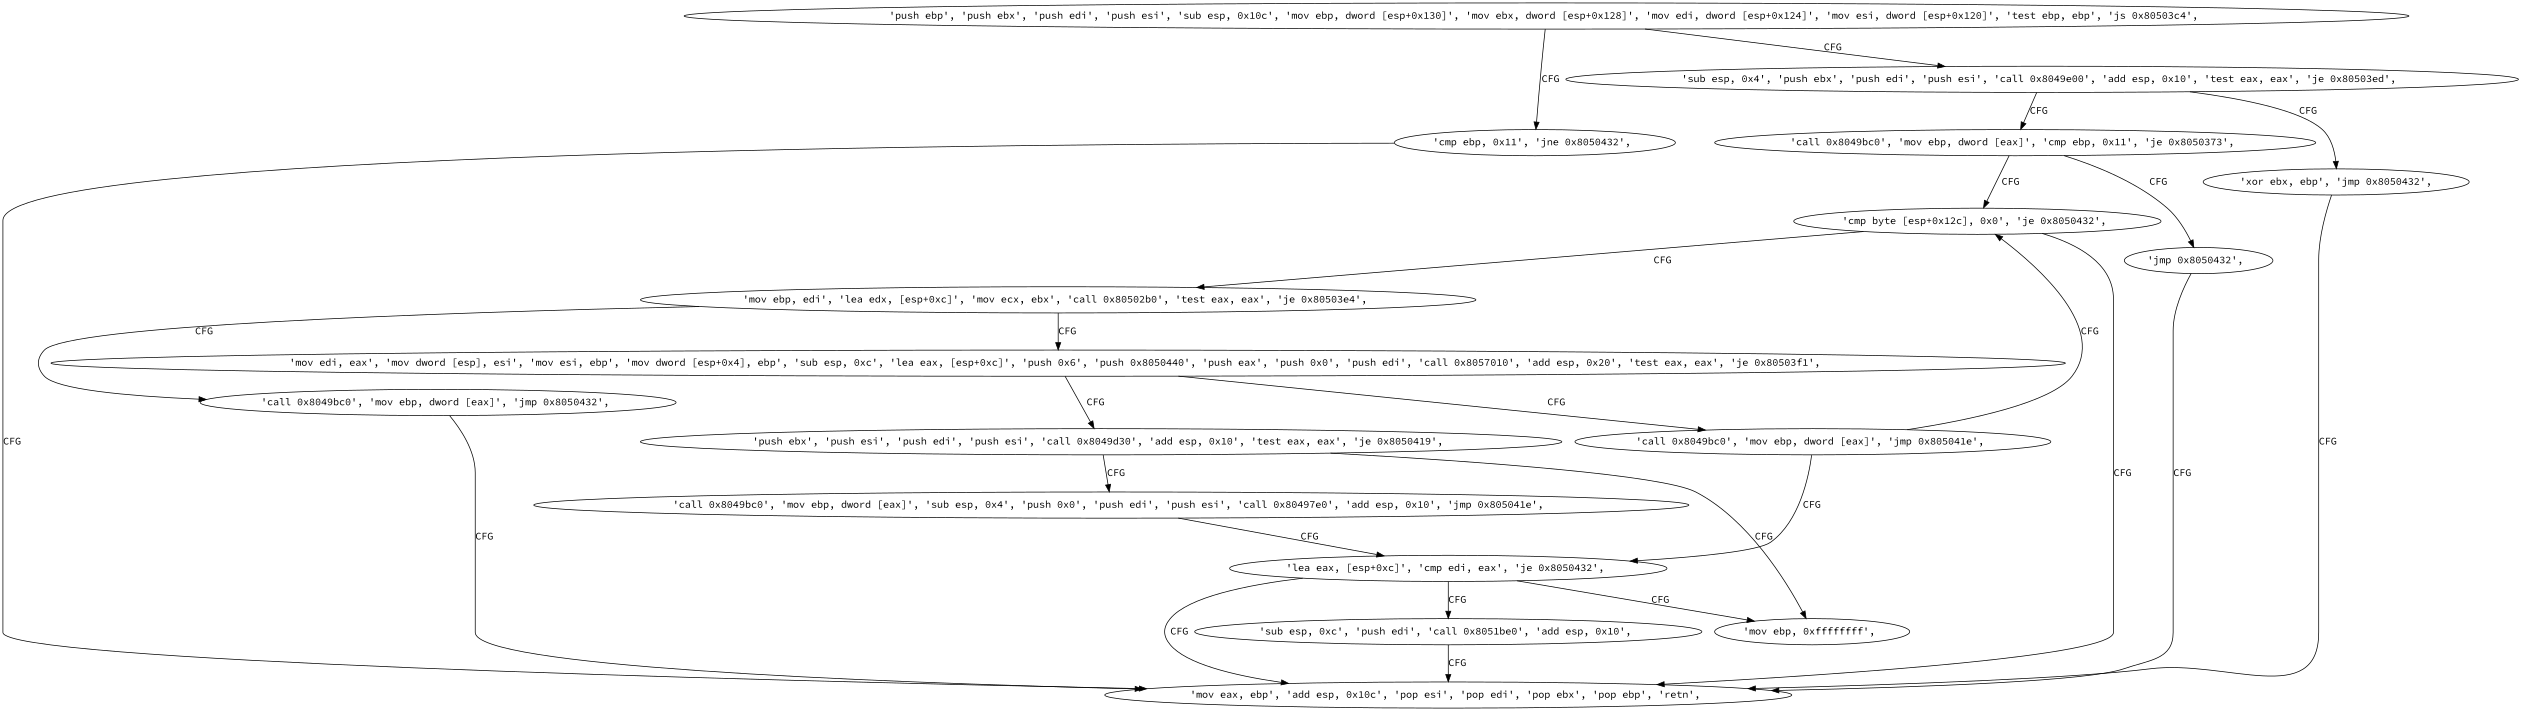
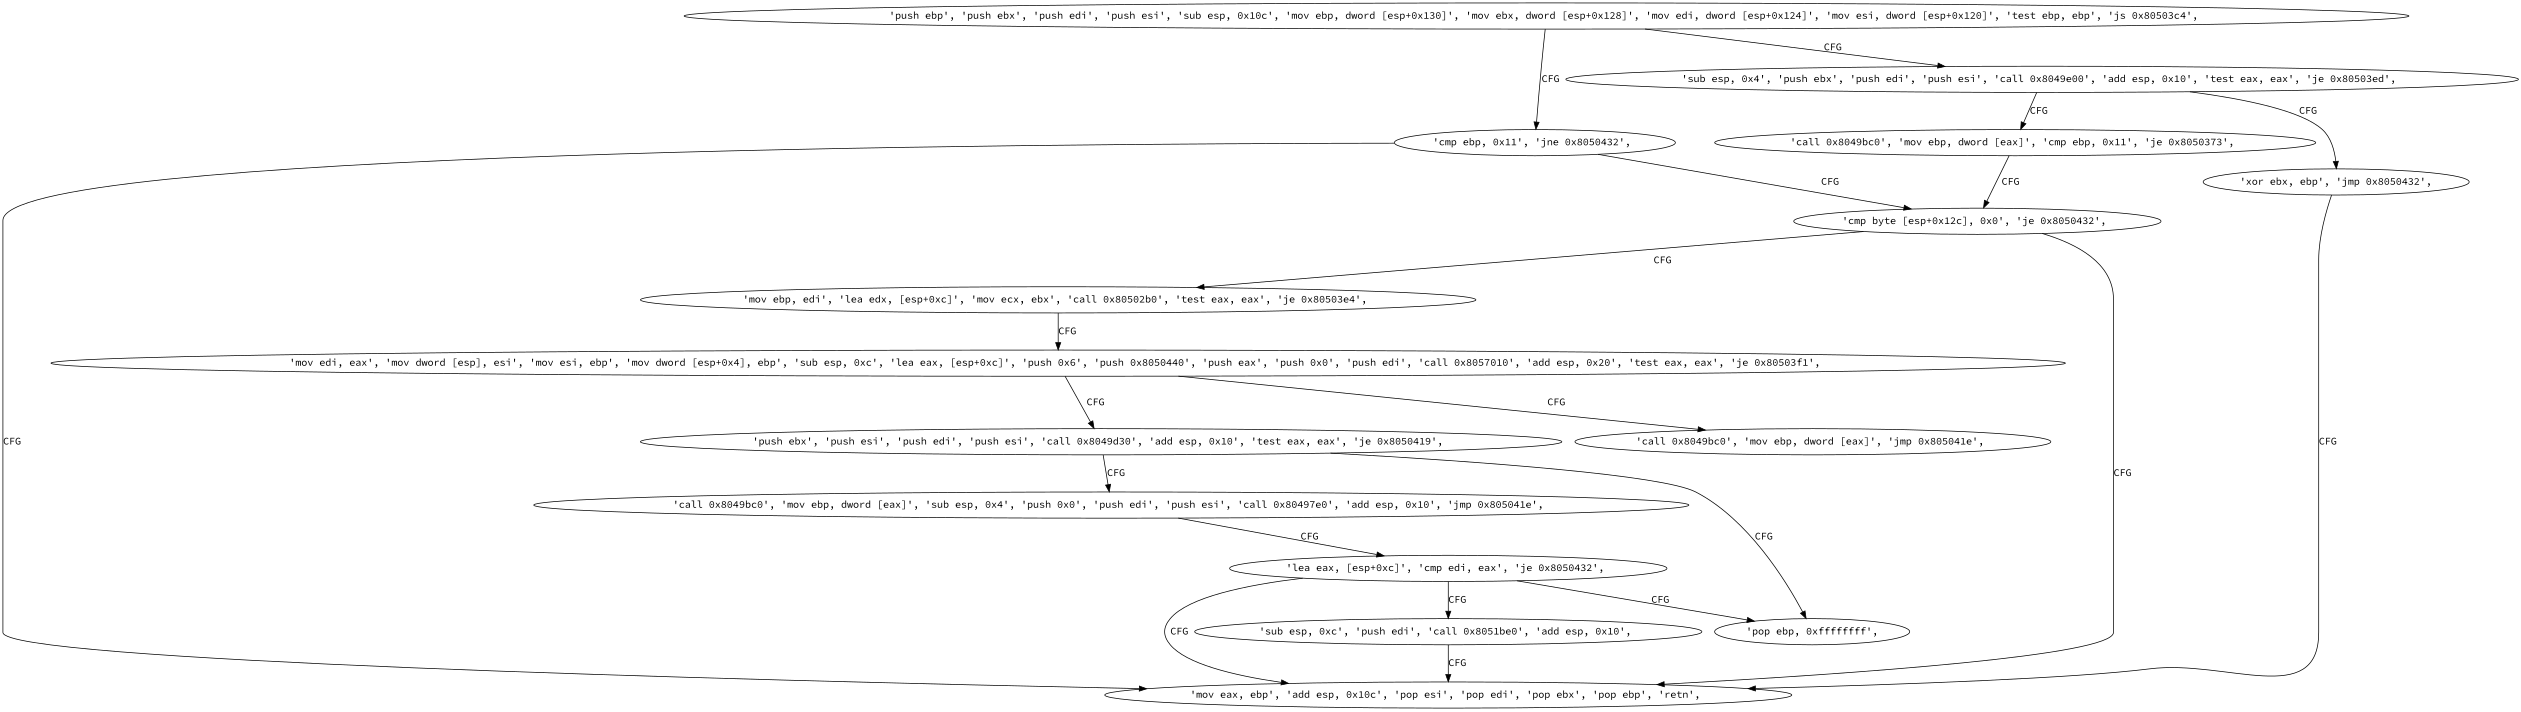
(2199, 261) -> none
(2070, 378) -> (1751, 181)
(438, 402) -> none
(1754, 548) -> none
(1812, 632) -> (1812, 632)
